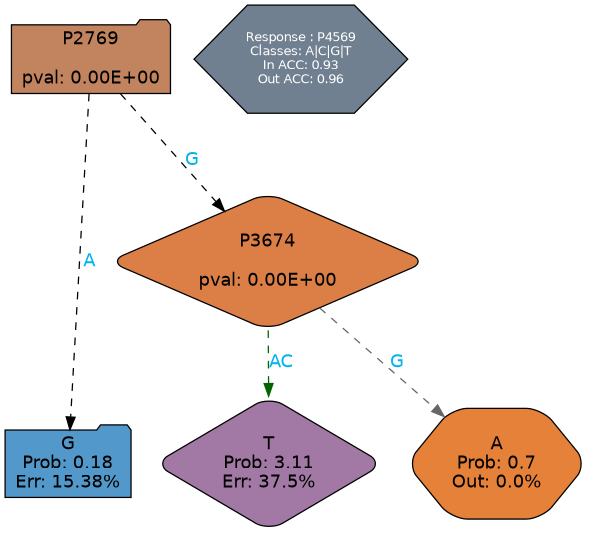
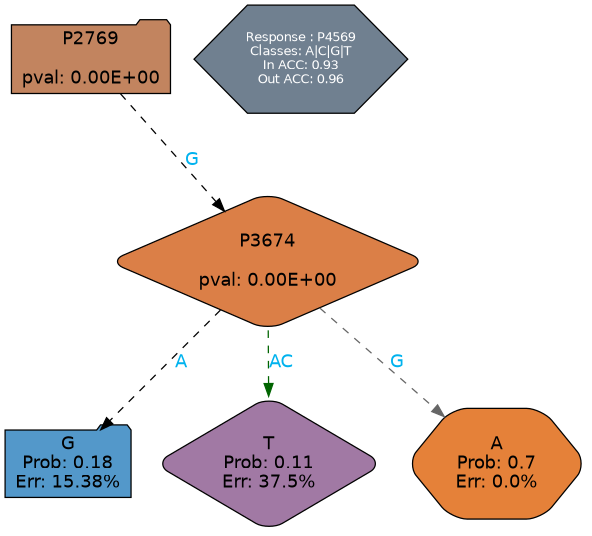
(80, 255) -> (165, 365)
(269, 464) -> (269, 464)
(497, 464) -> (497, 464)
